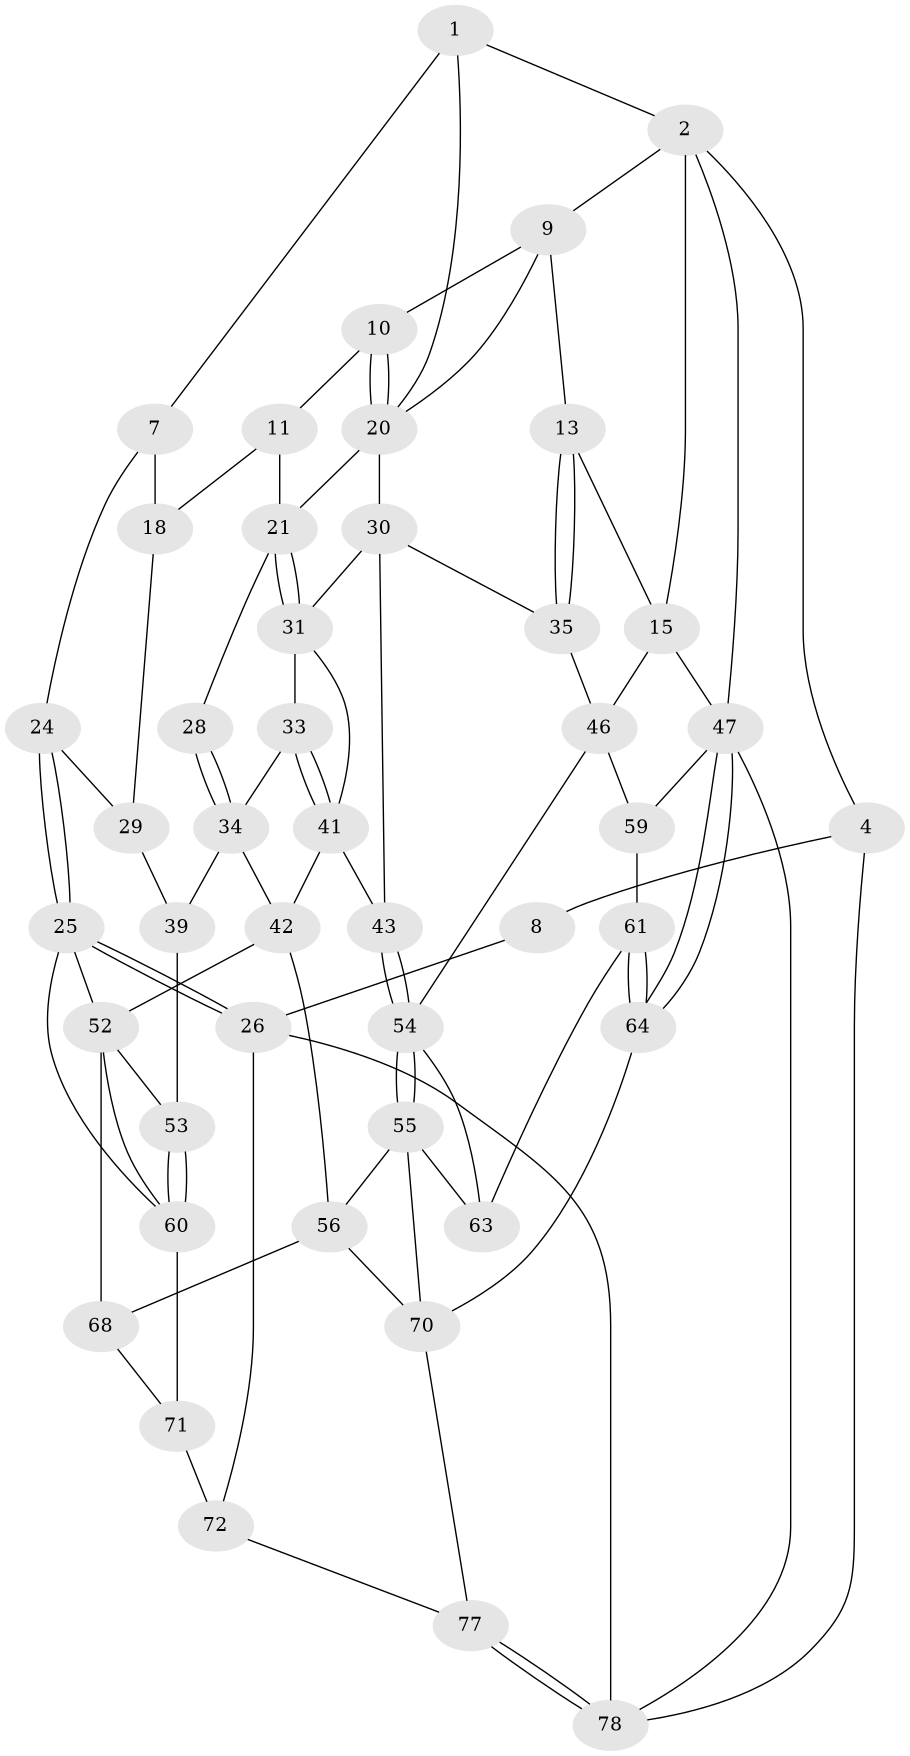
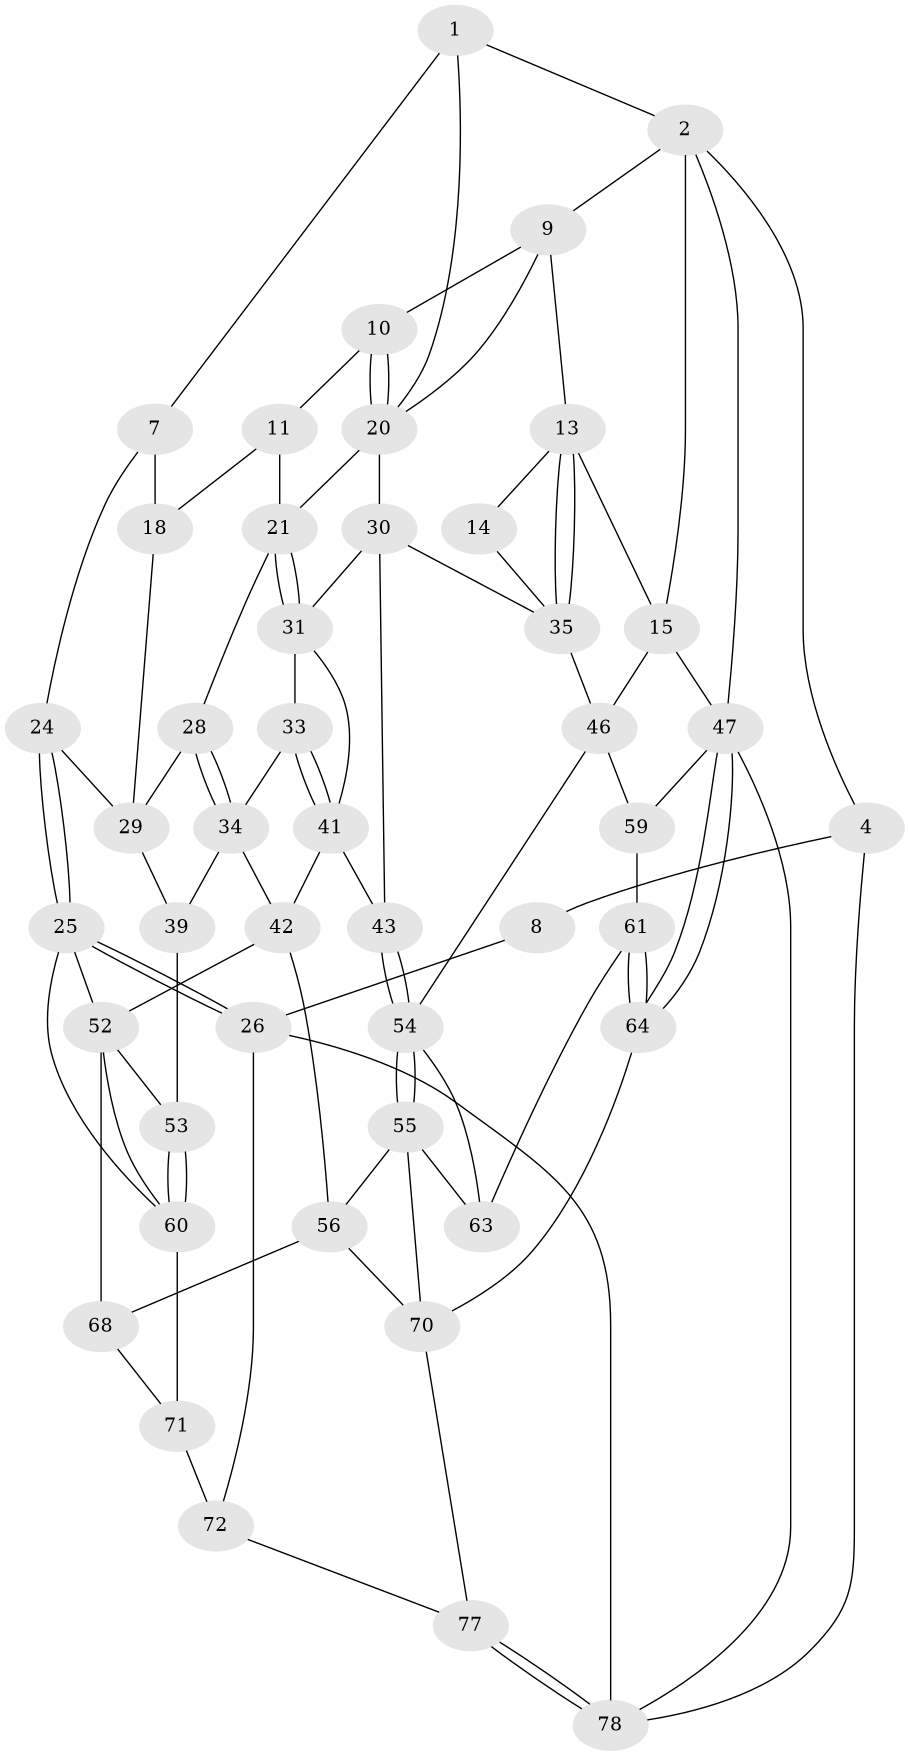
none -> (479, 529)
none -> (163, 778)
